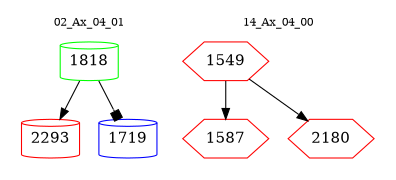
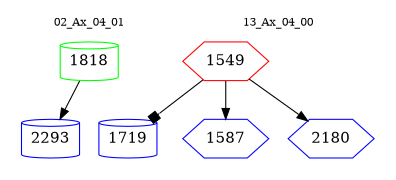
(278, 23) -> (278, 23)
(106, 95) -> (181, 96)
(51, 139) -> (51, 139)
(226, 139) -> (226, 139)
(331, 139) -> (331, 139)
